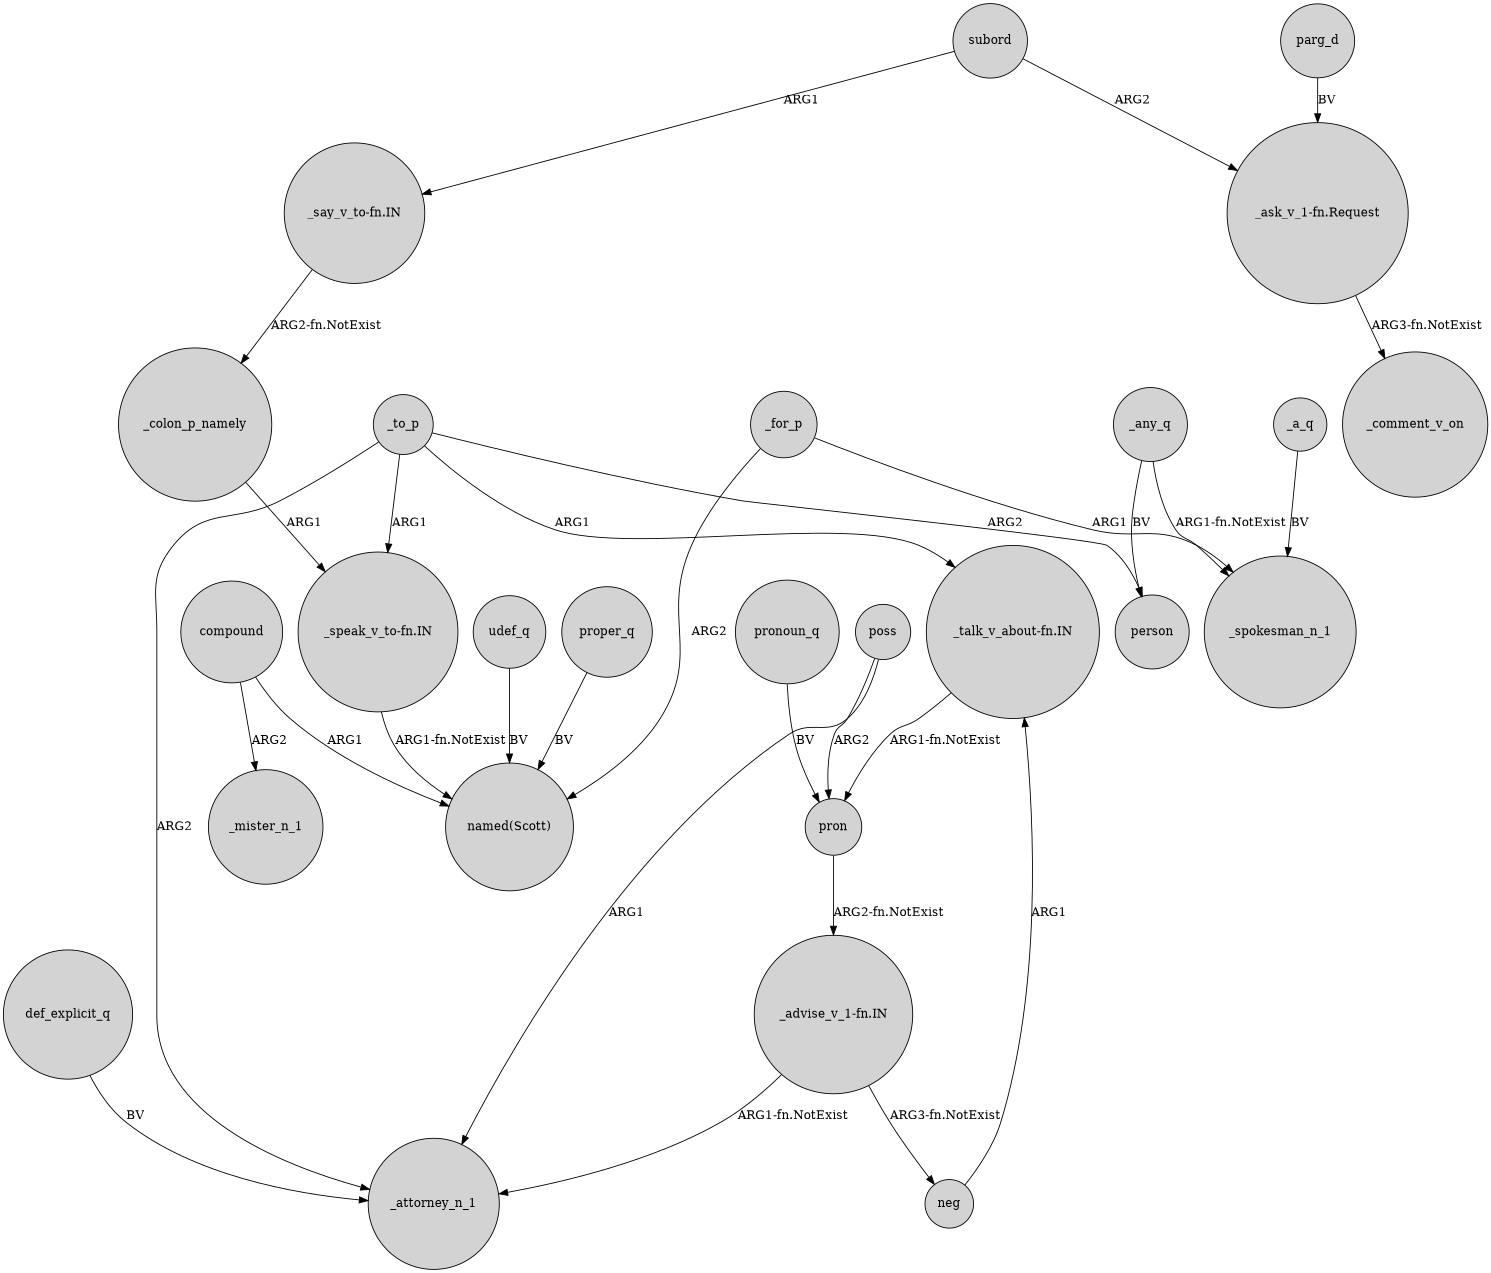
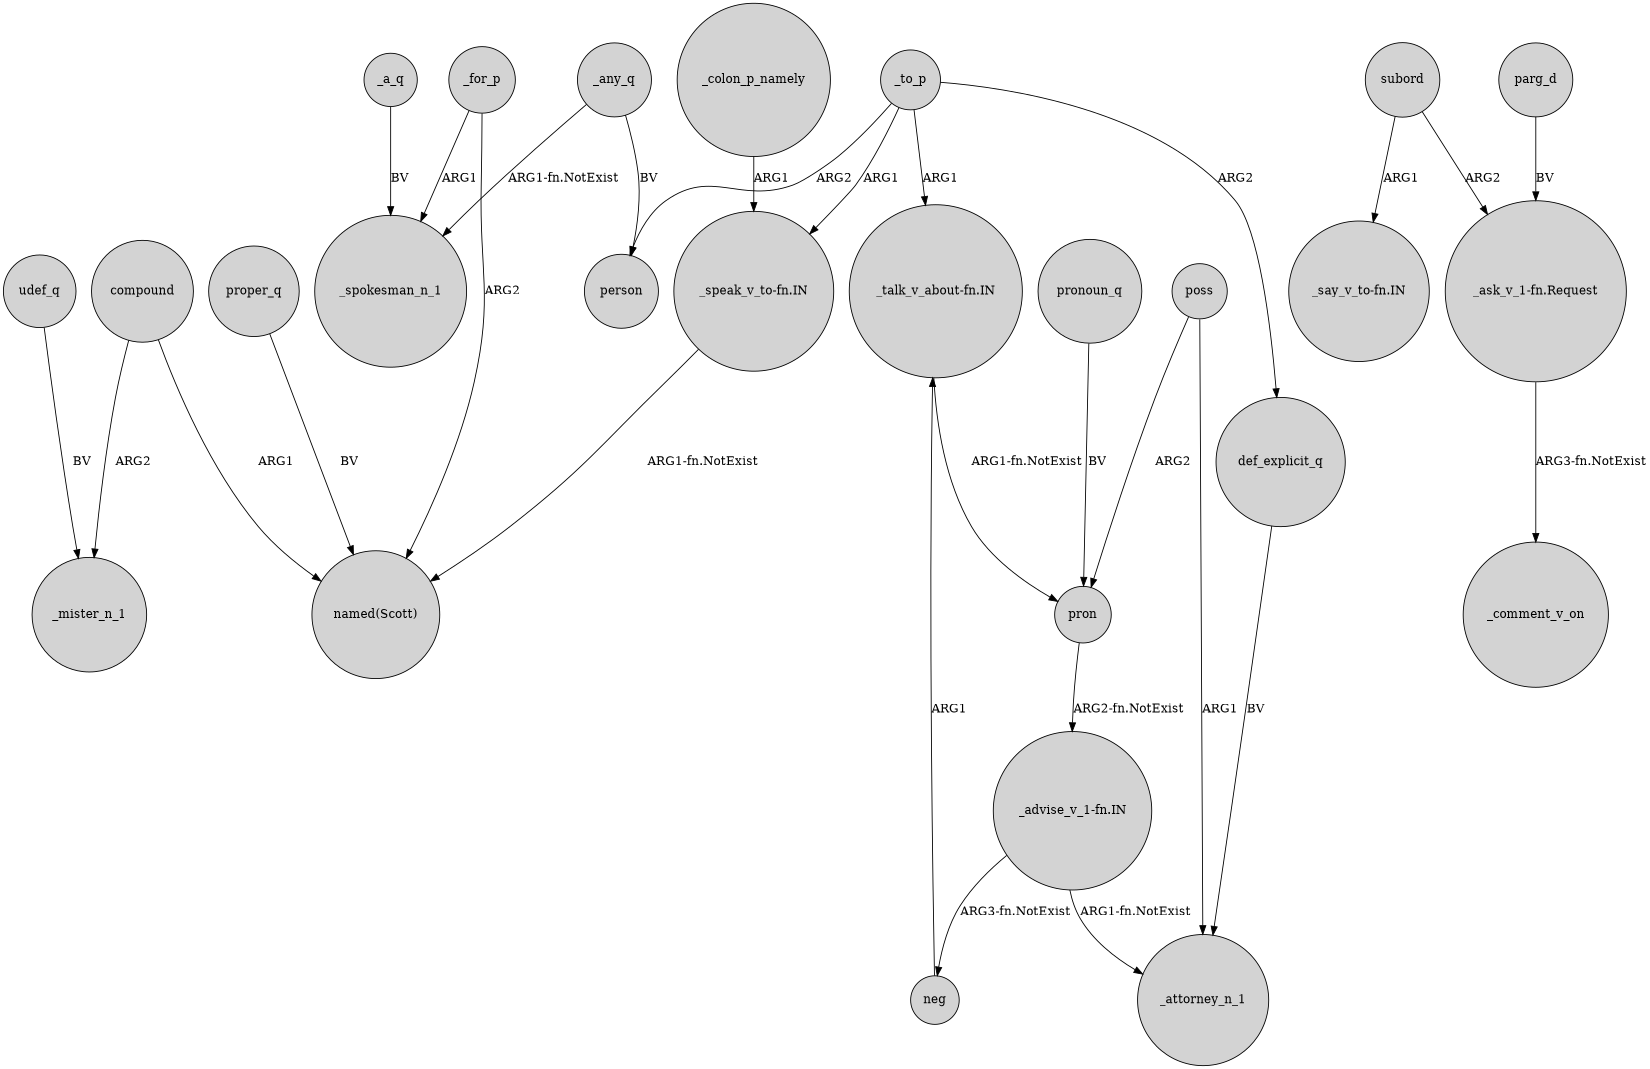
(279, 313) -> none
(510, 711) -> (59, 439)
(157, 804) -> (1186, 158)
